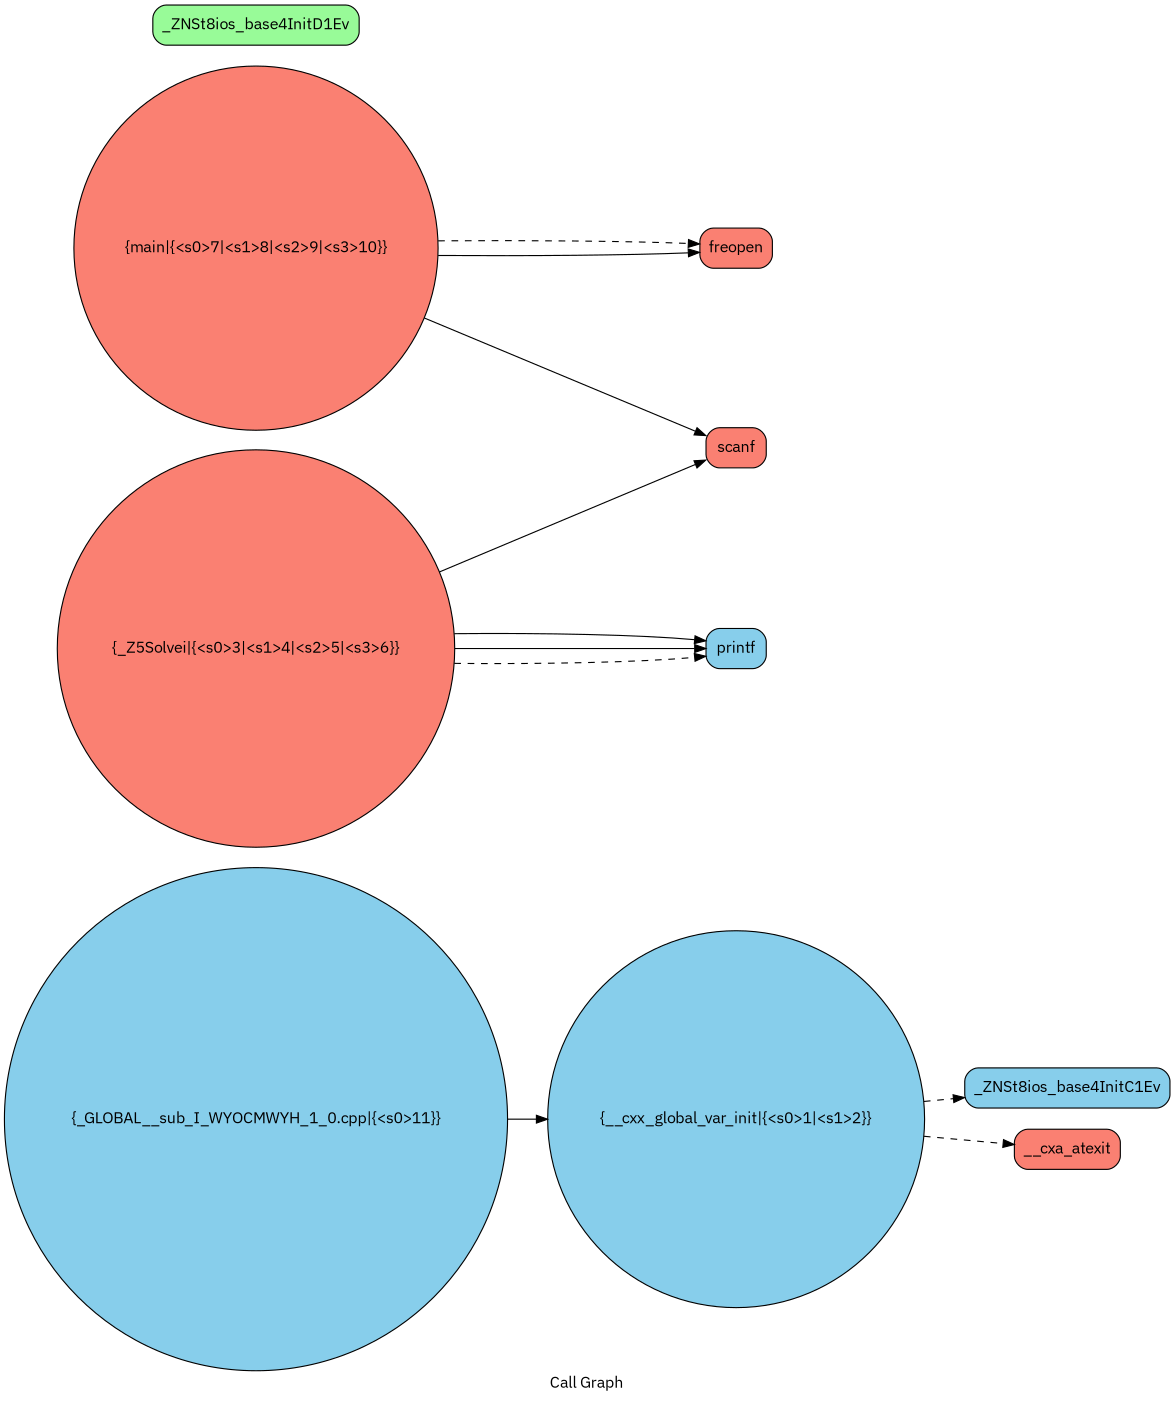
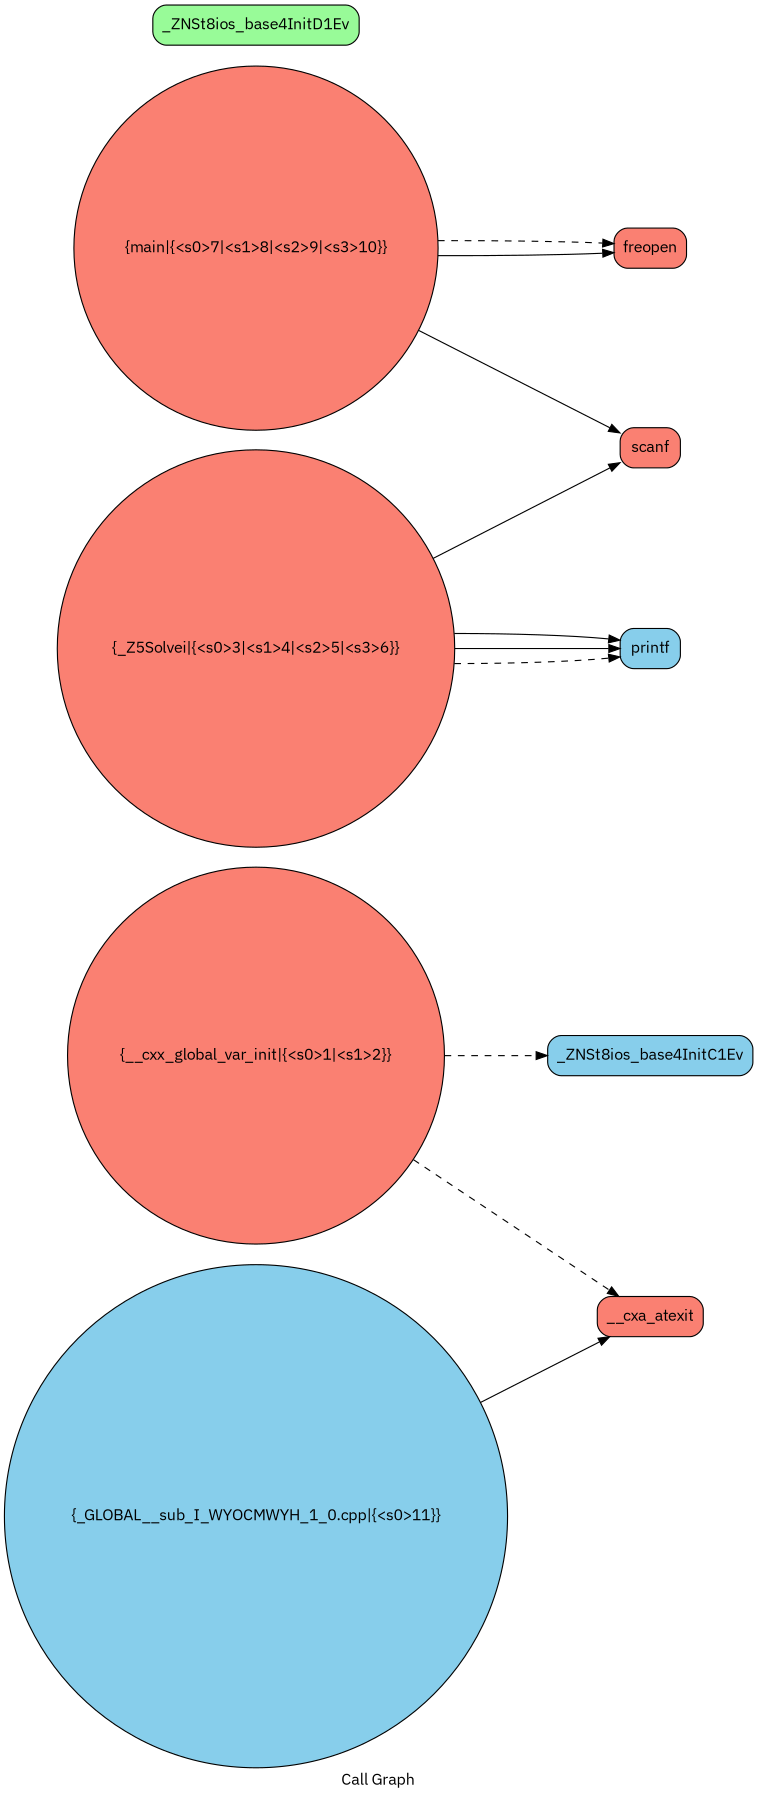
(522, 1119) -> (540, 1372)
(736, 1119) -> (256, 1056)
